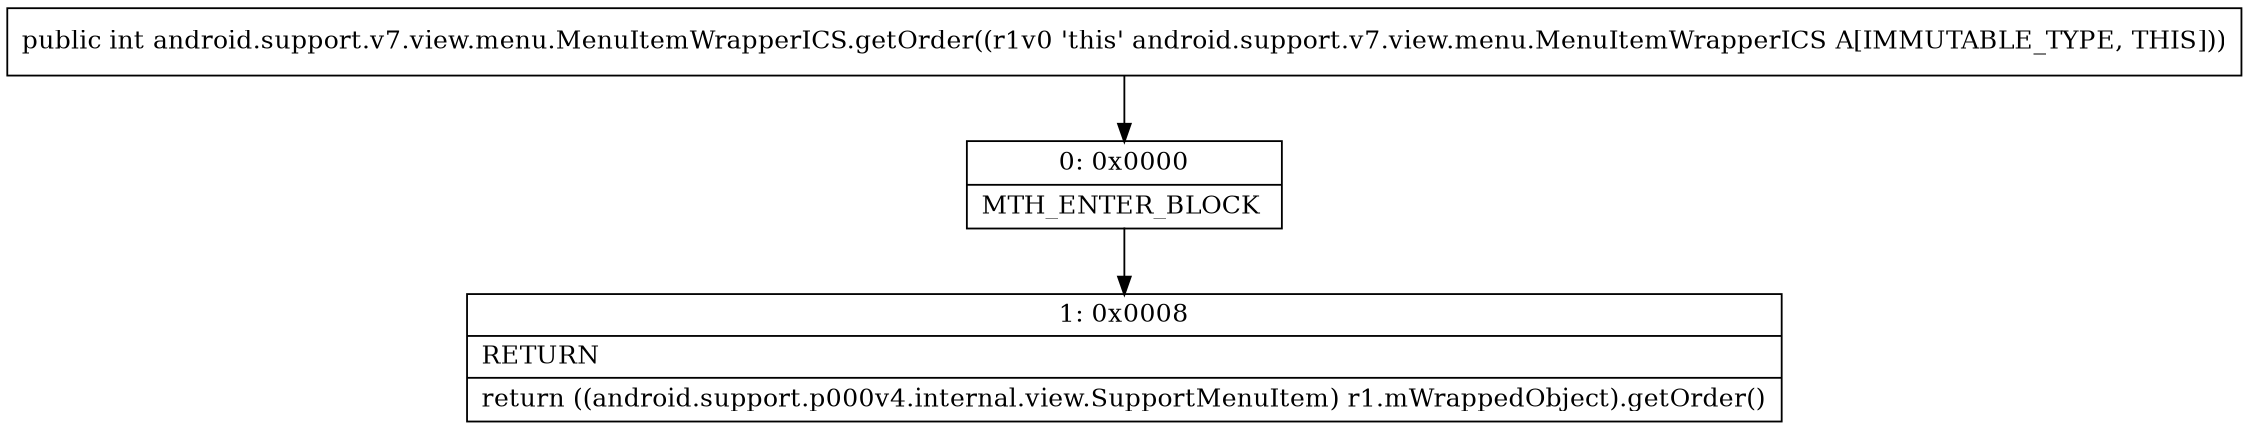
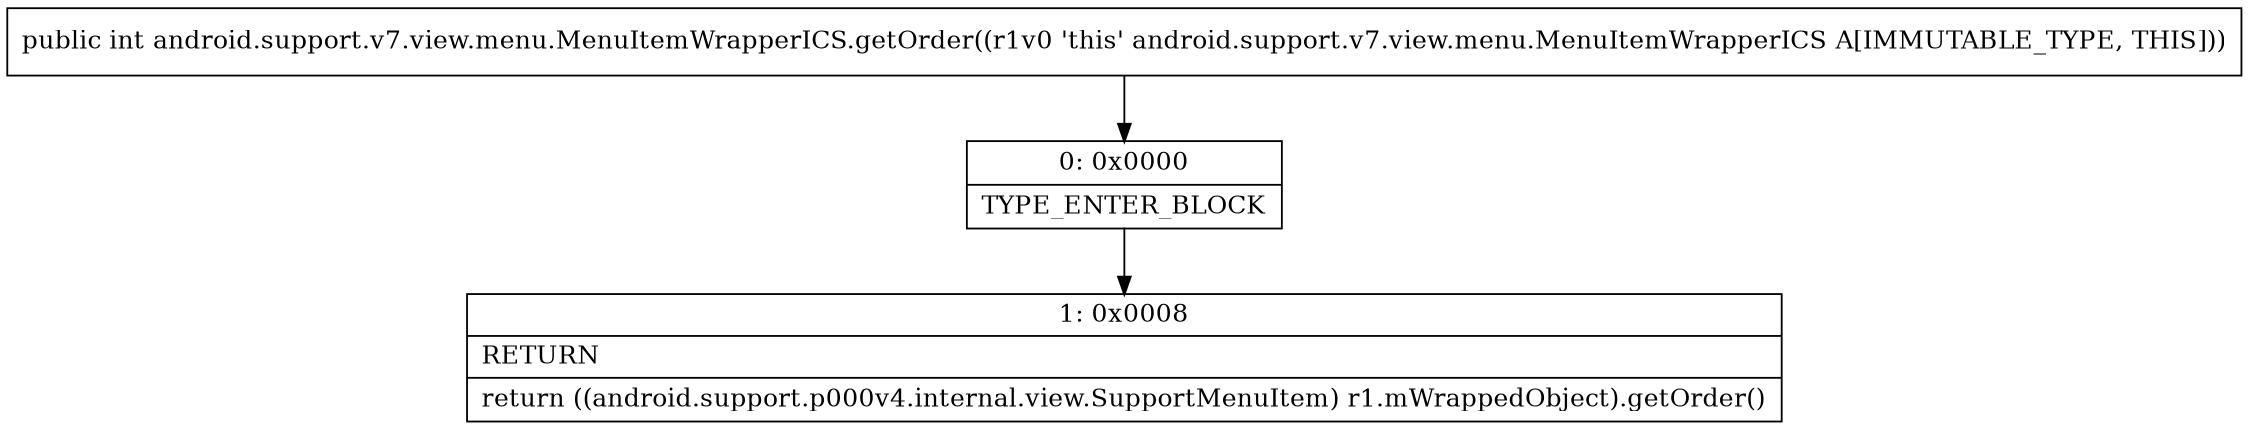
(1122, 206) -> (1124, 206)
